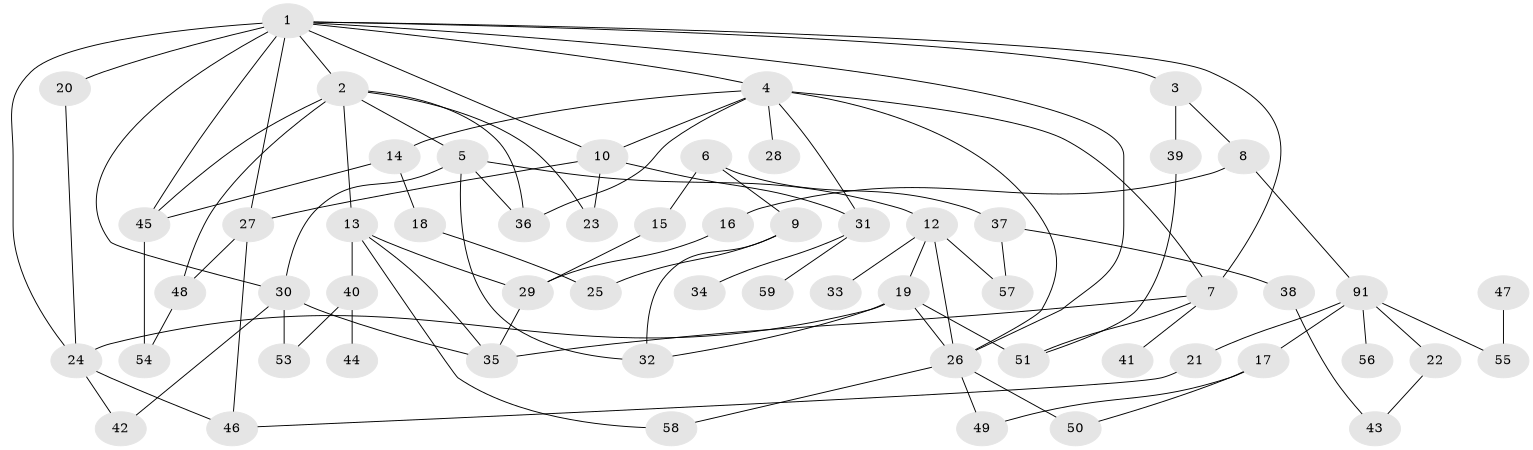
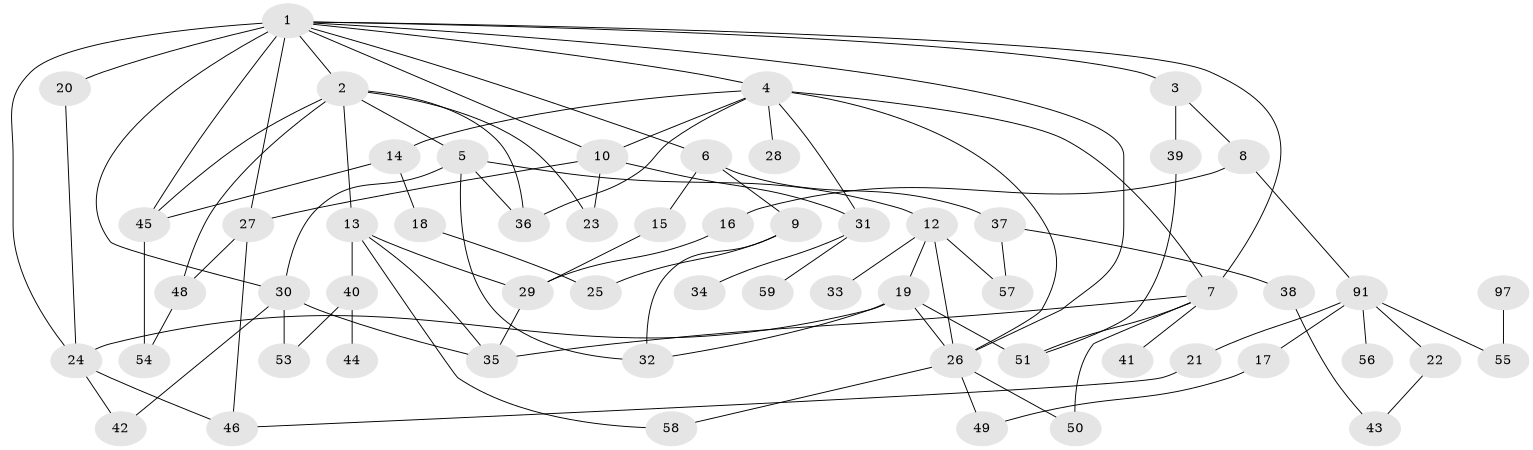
none -> (499, 85)
(1503, 293) -> (1503, 293)
(1172, 399) -> (1109, 337)
